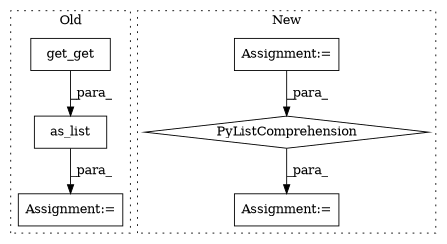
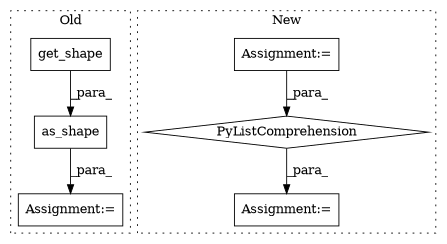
(71, 54) -> (71, 54)
(71, 132) -> (71, 132)
